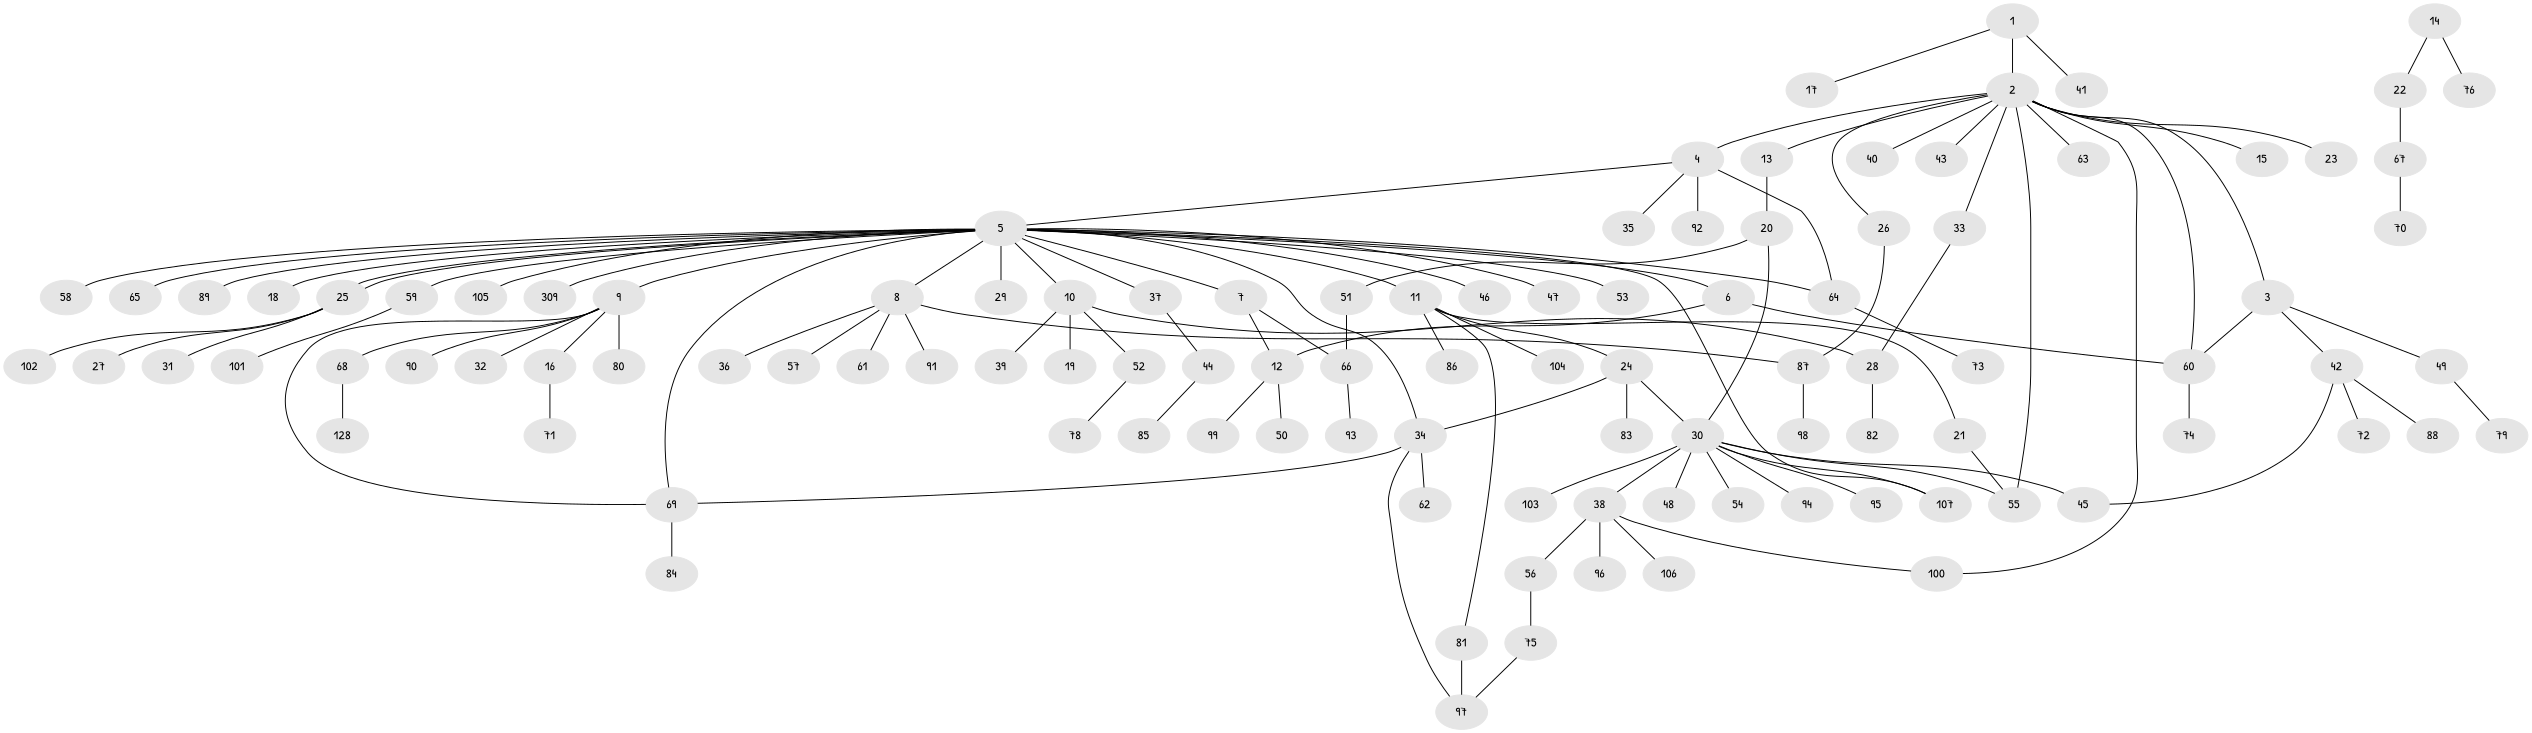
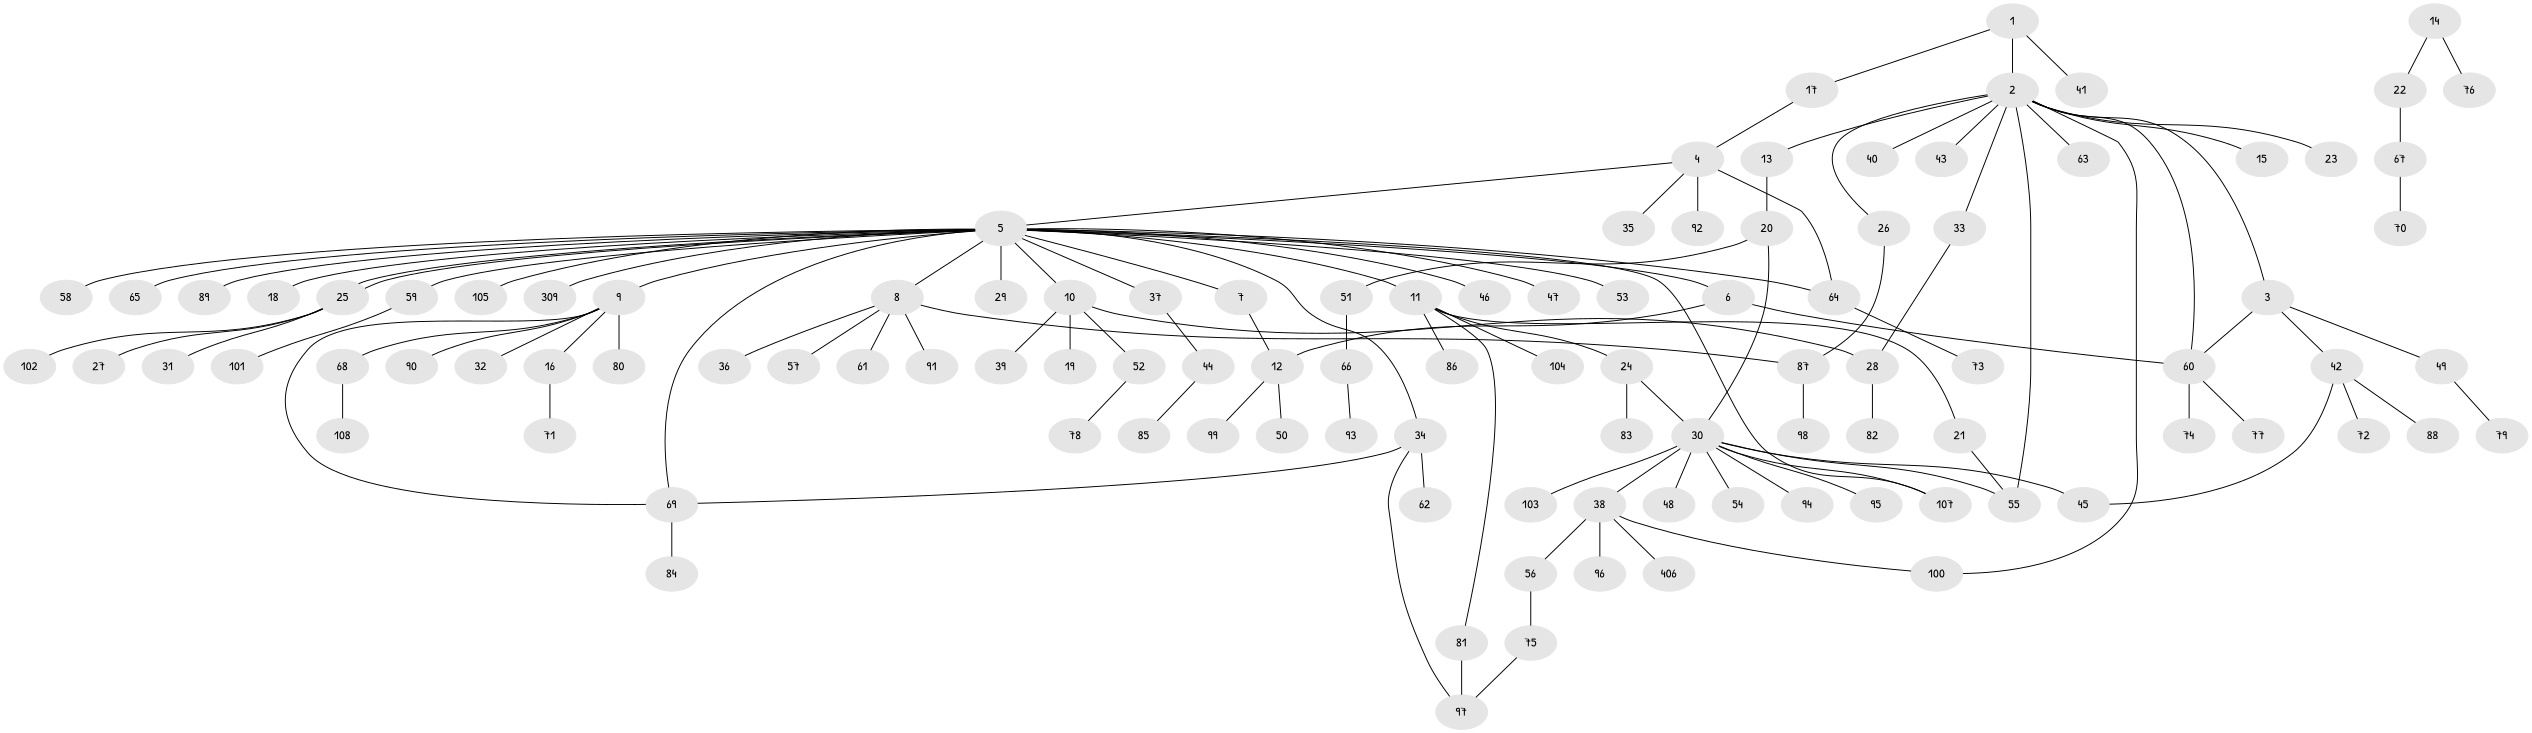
(1851, 113) -> (1755, 125)
(1284, 326) -> none
(1526, 406) -> none
(343, 436) -> (343, 436)
none -> (2258, 436)
(1669, 574) -> (1669, 574)
